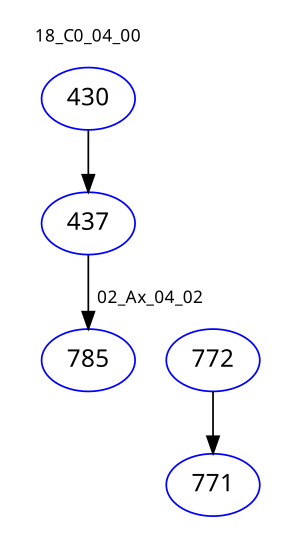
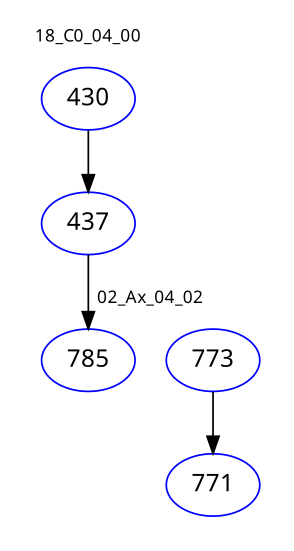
(213, 360) -> (213, 360)
